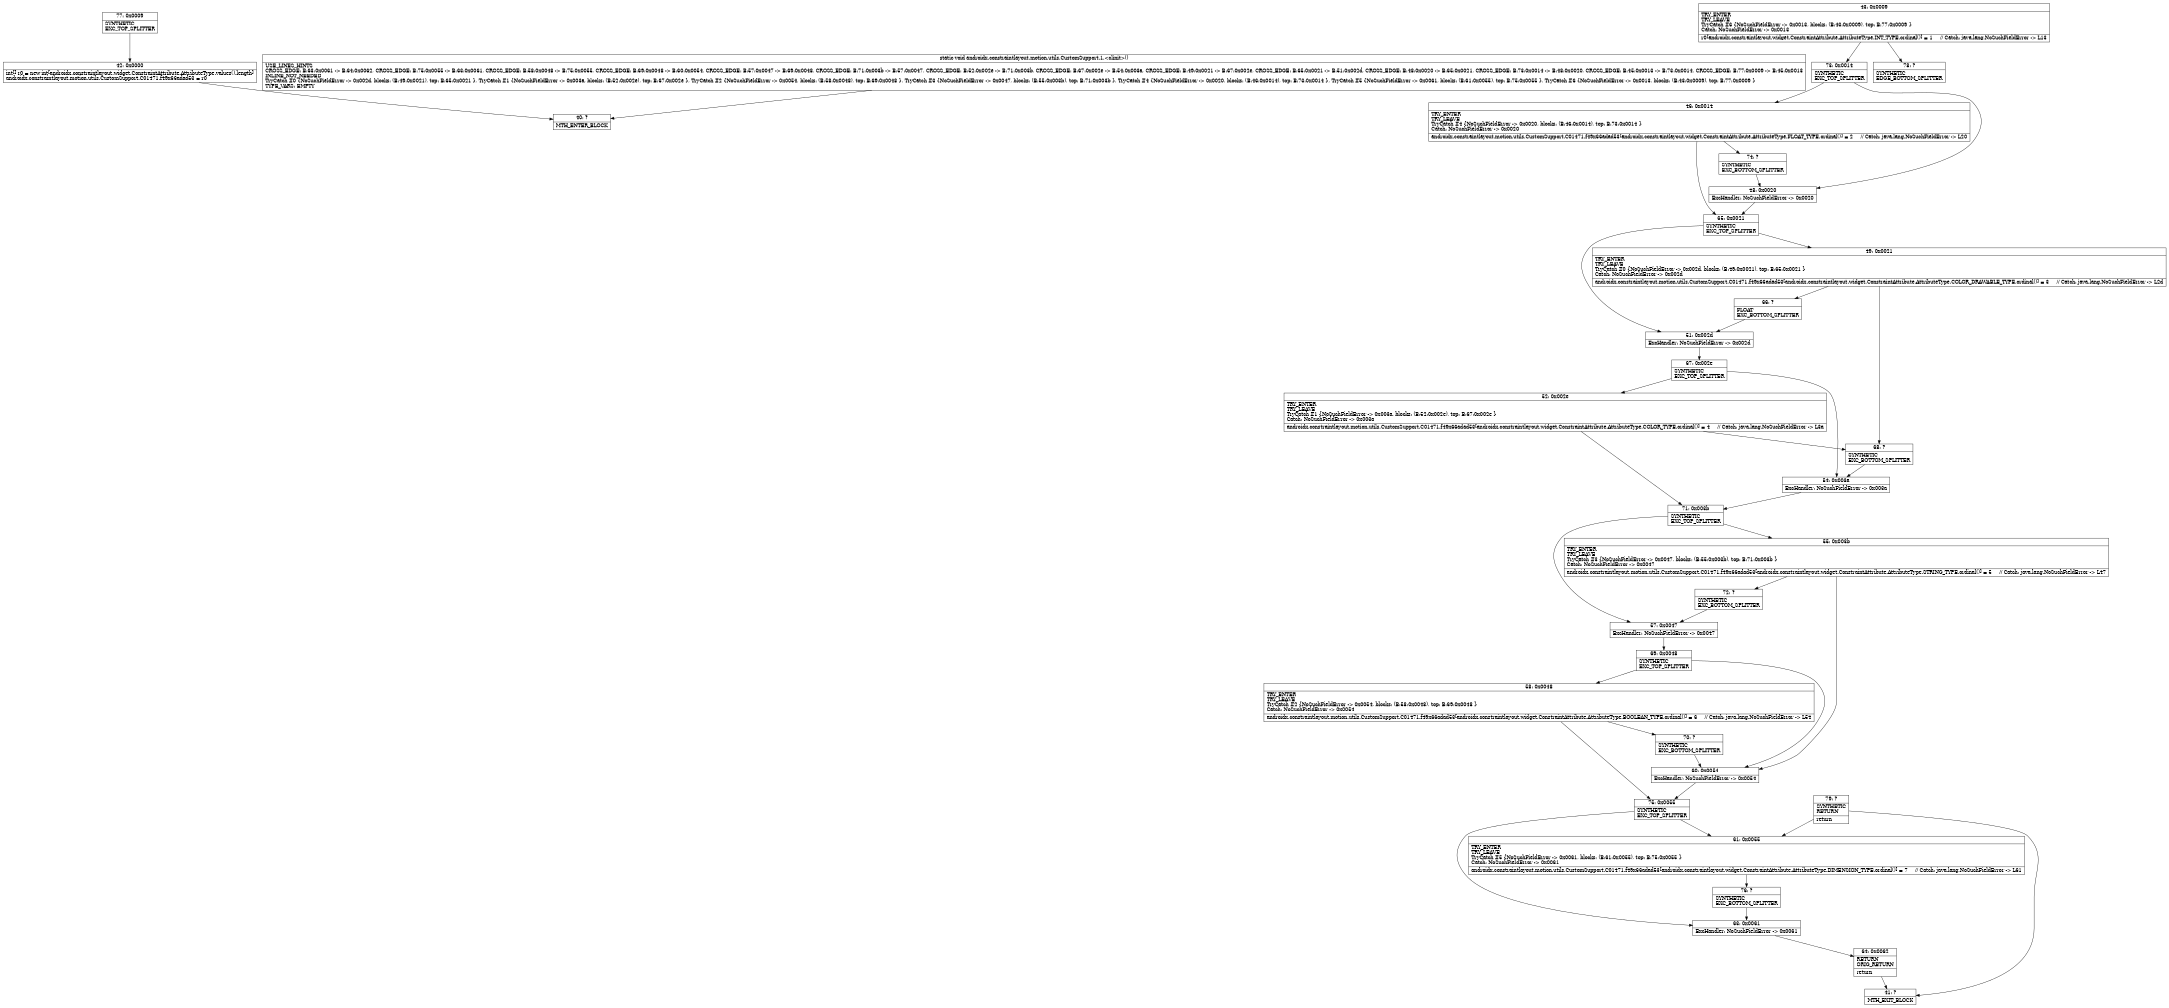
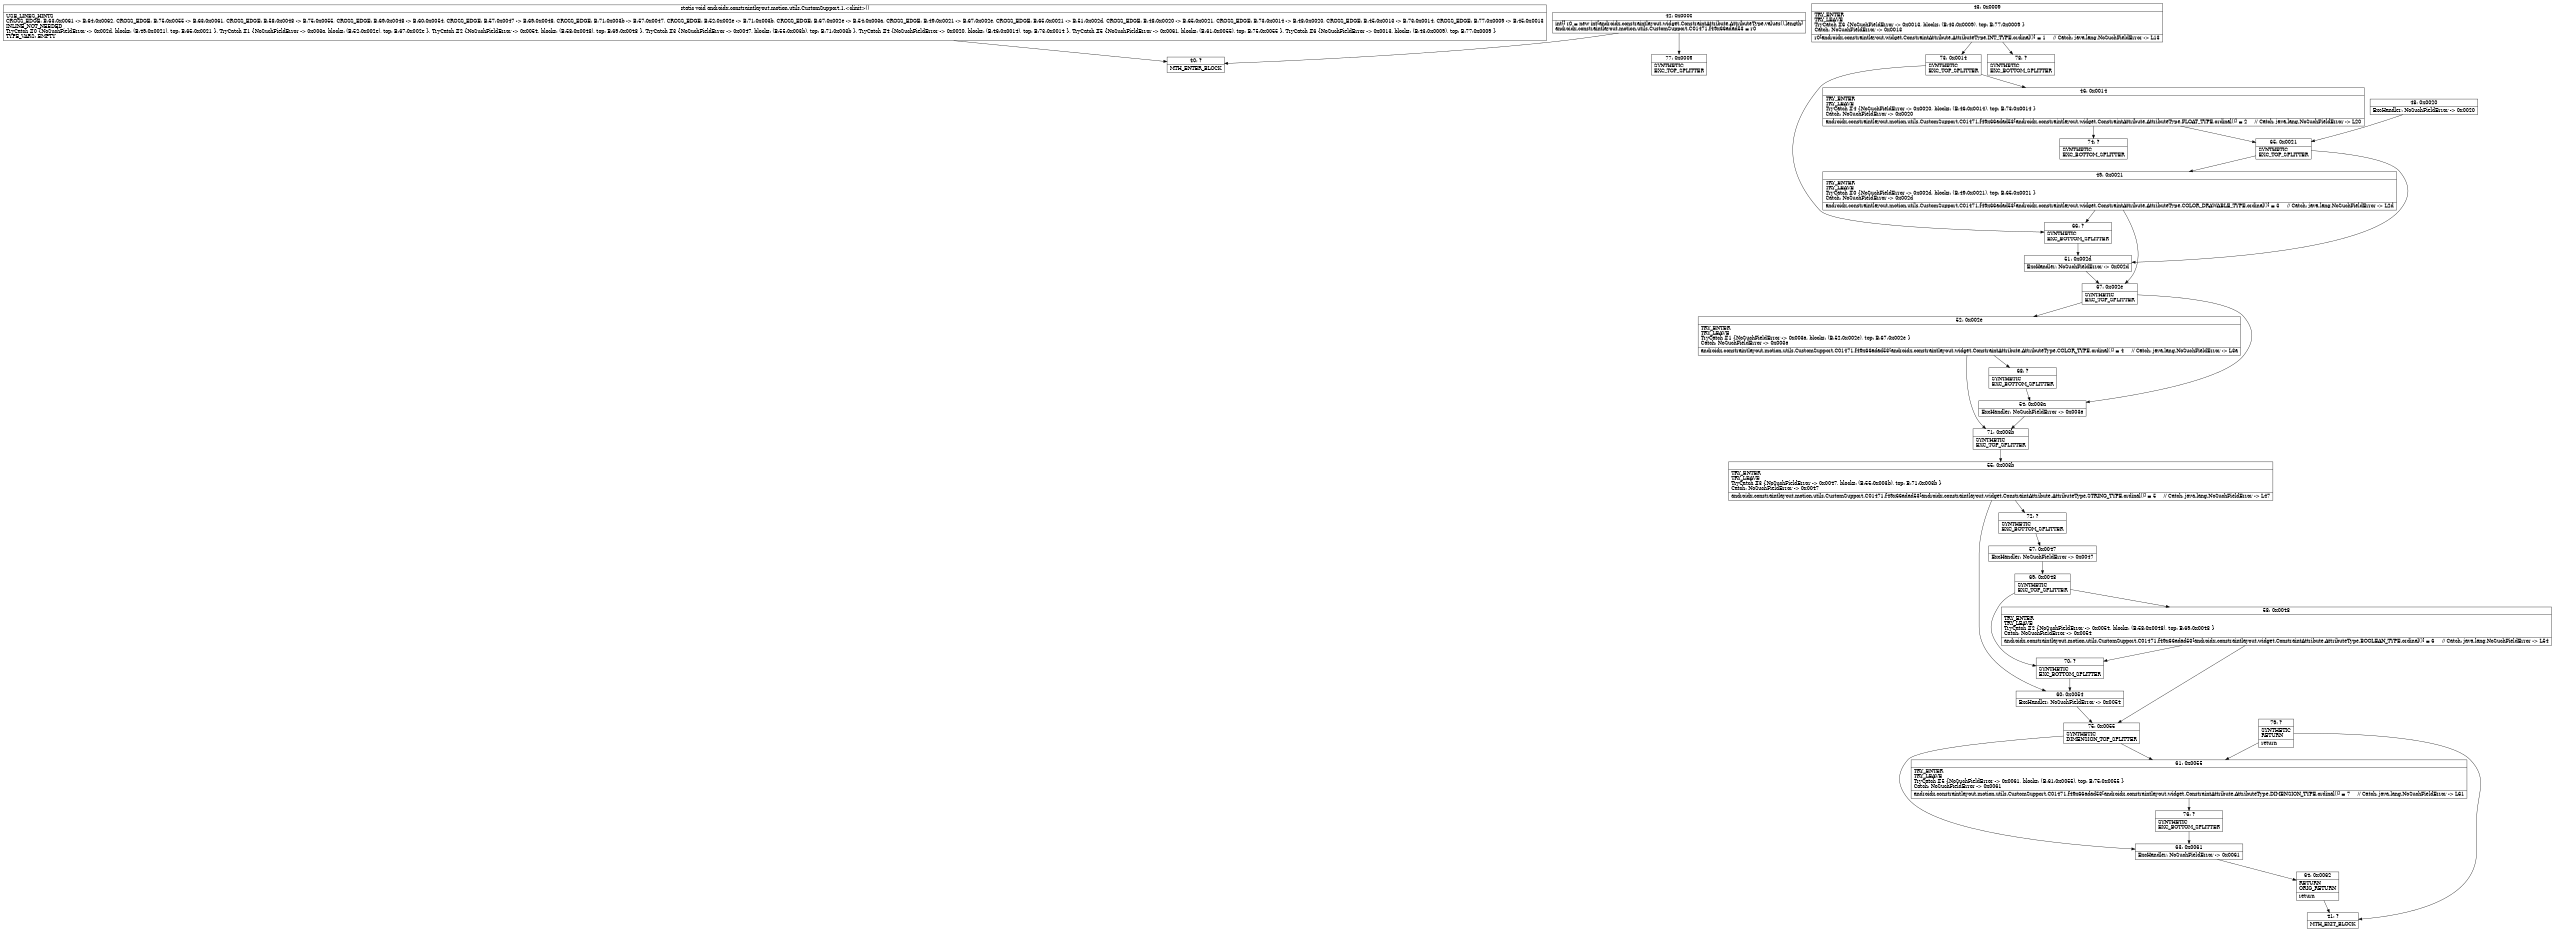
(130, 46) -> (1679, 42)
(1909, 79) -> (2021, 71)
(1974, 140) -> (1812, 201)
(1758, 179) -> none
(1745, 310) -> (2062, 234)
(1879, 363) -> (2137, 246)
(1557, 543) -> none
(1816, 682) -> (1993, 635)
(1662, 816) -> (2102, 739)
